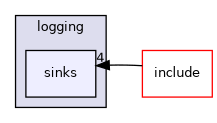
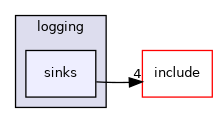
(126, 65) -> (114, 82)
